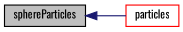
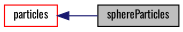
(111, 16) -> (83, 16)
